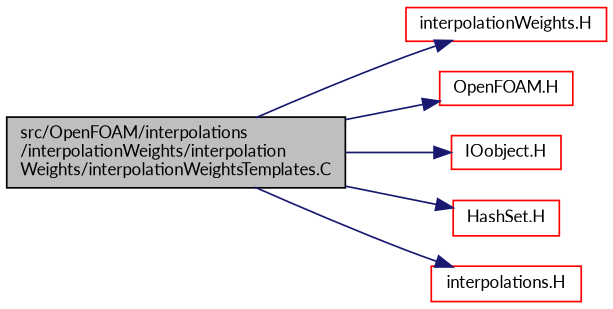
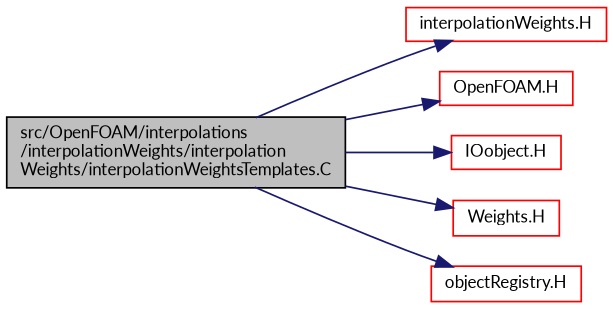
(506, 218) -> (506, 218)
(506, 284) -> (506, 284)
